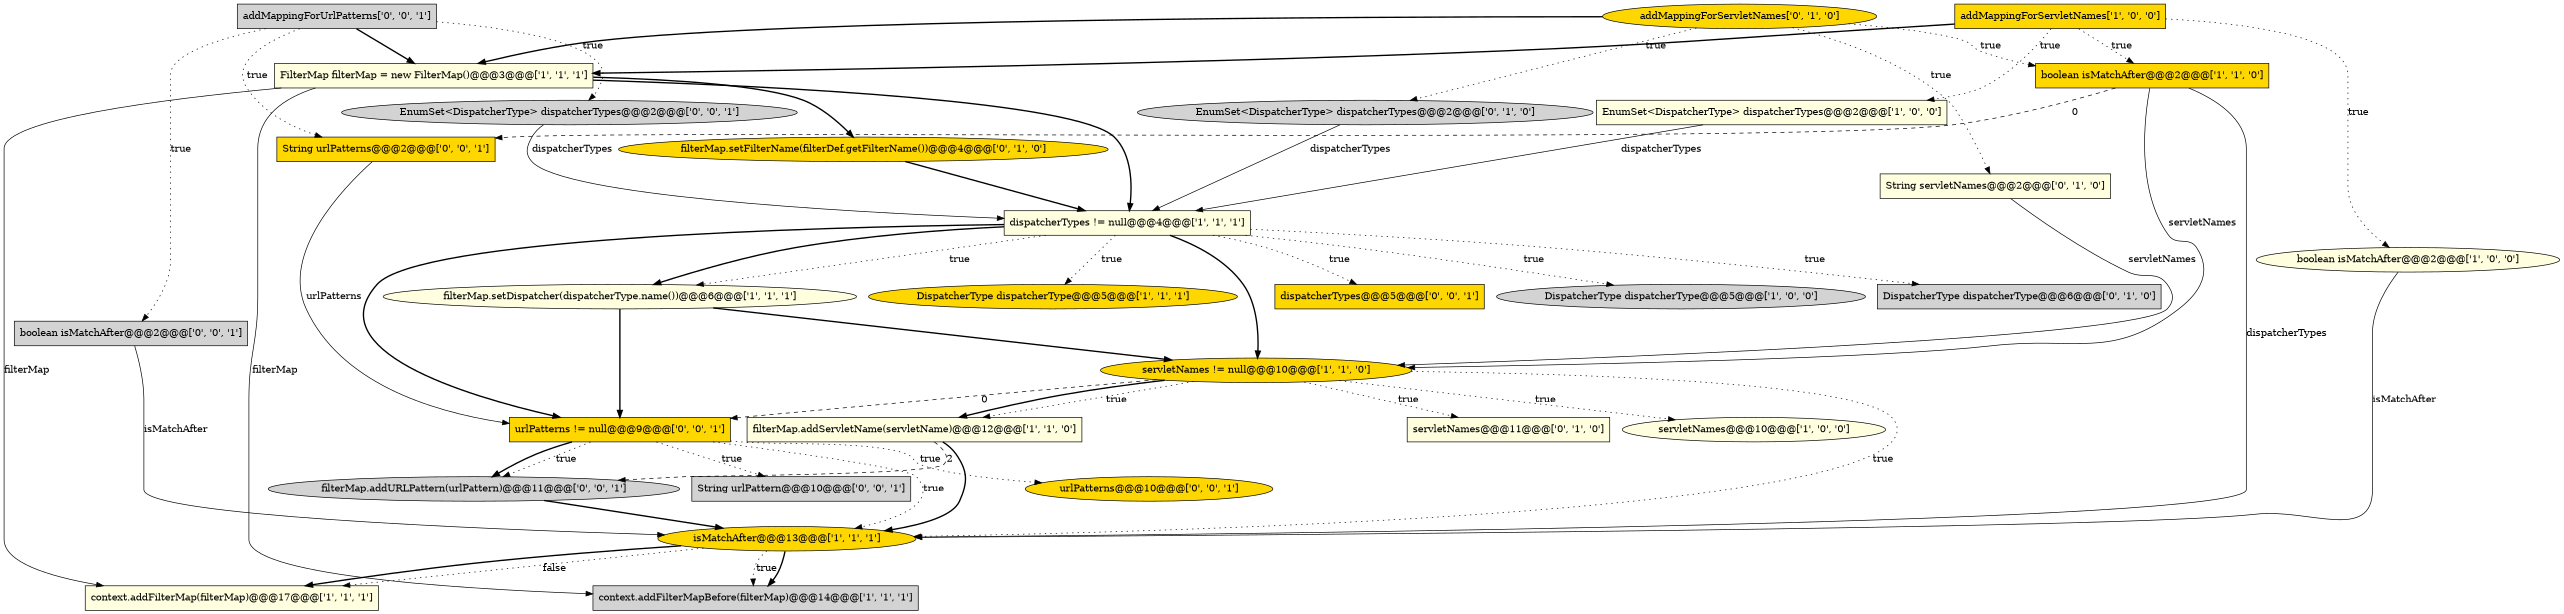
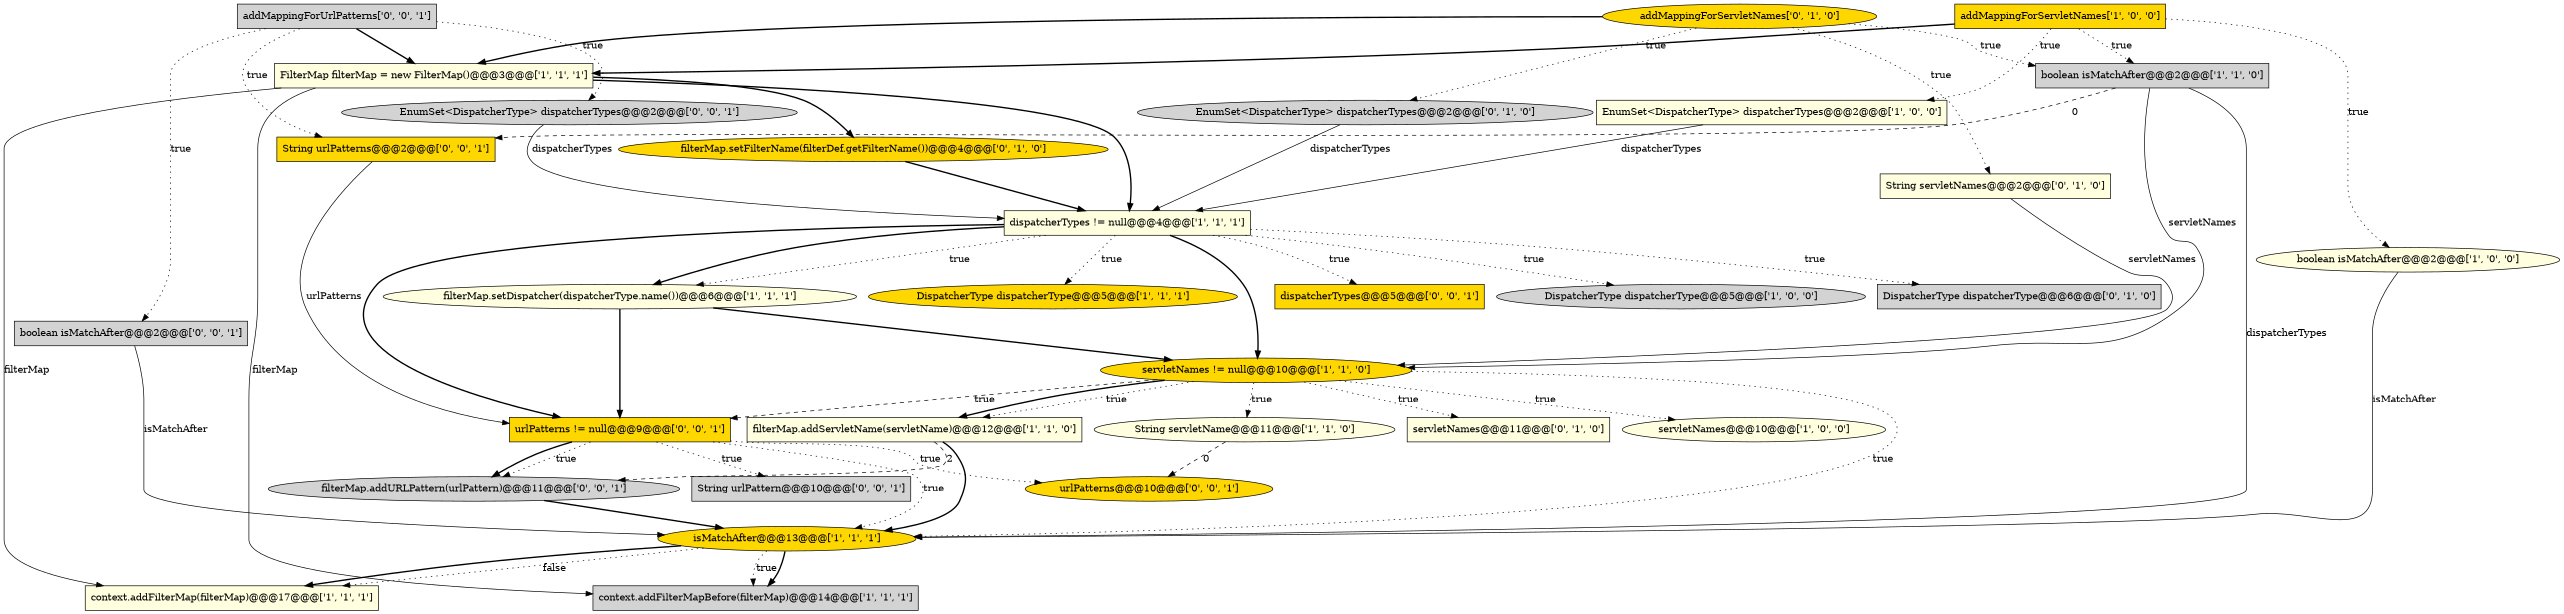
(2152, 76) -> (2152, 76)
(985, 400) -> (985, 400)
none -> (1245, 430)
